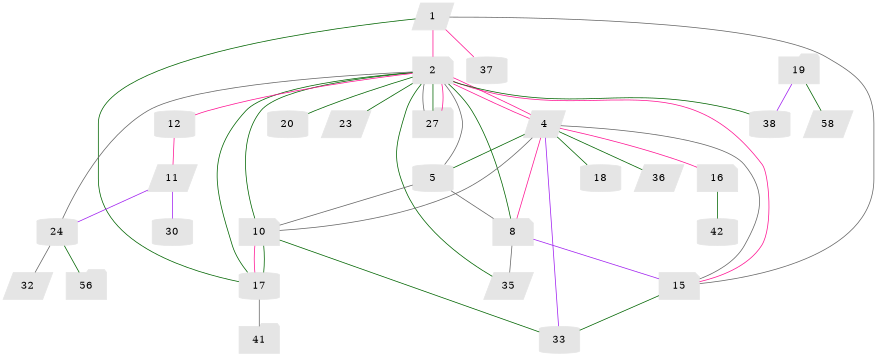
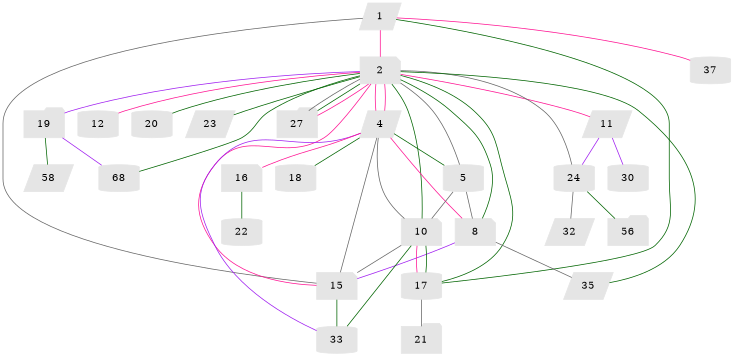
none -> (211, 83)
(770, 124) -> (119, 178)
(174, 151) -> (496, 92)
(659, 178) -> none
(717, 232) -> (242, 232)
none -> (379, 259)
(259, 340) -> (421, 340)
